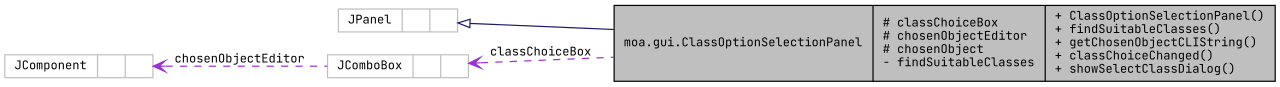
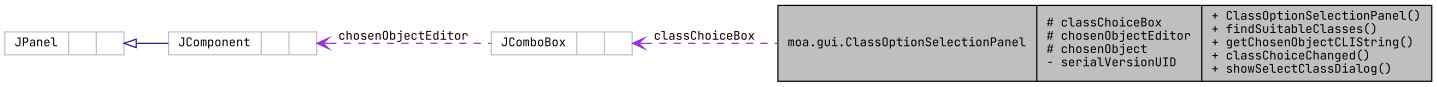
(542, 26) -> (152, 43)
(959, 63) -> (1112, 63)
